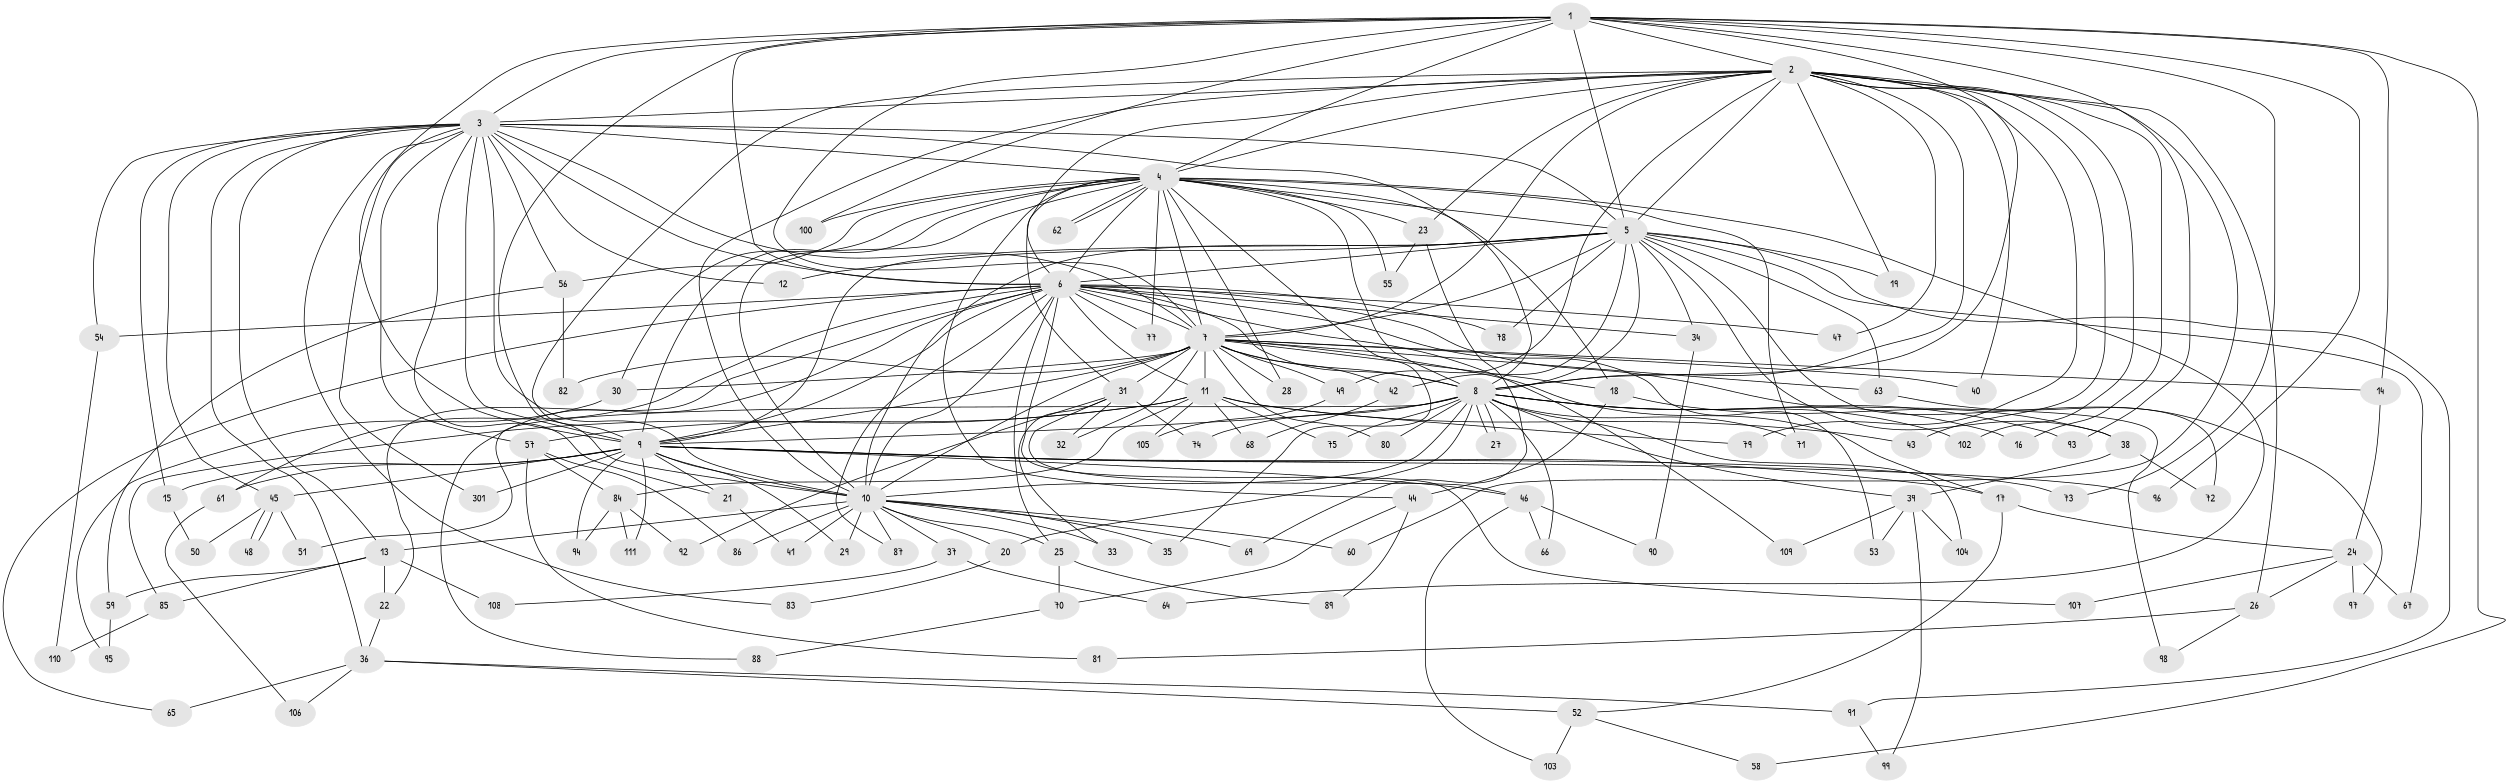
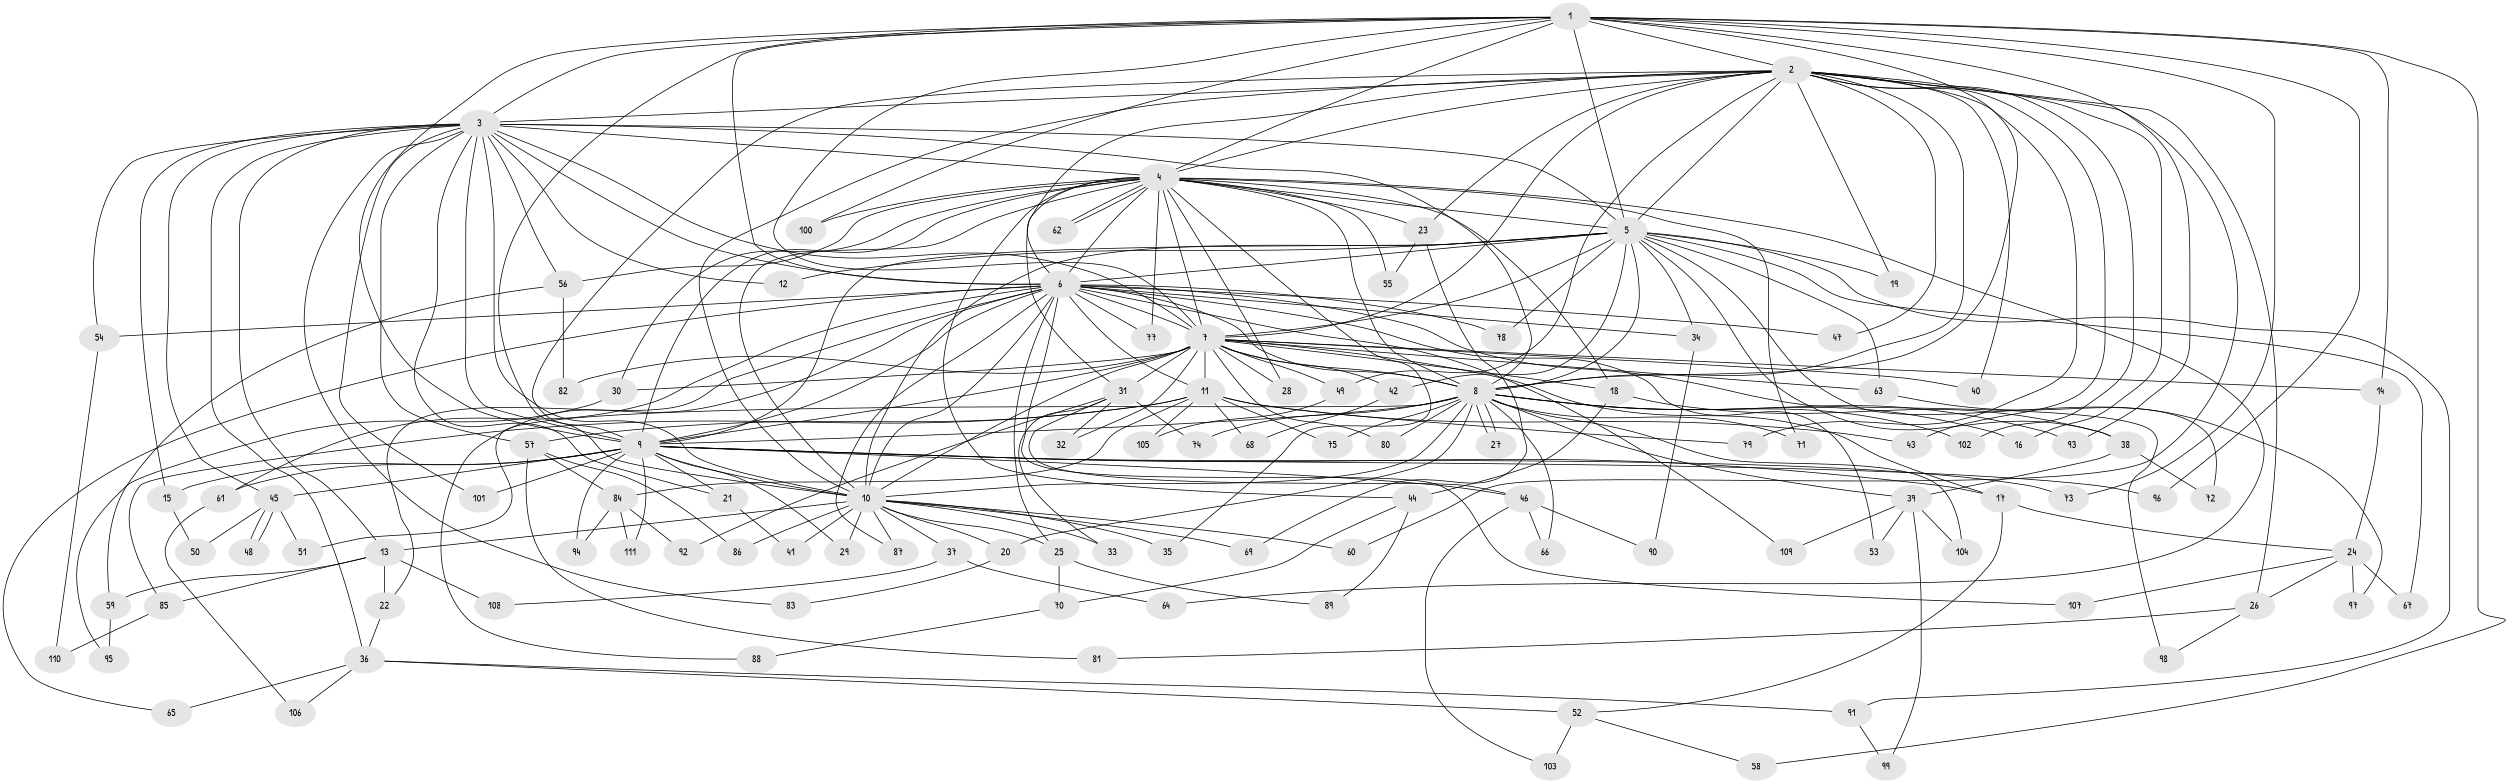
(479, 499) -> (479, 499)
